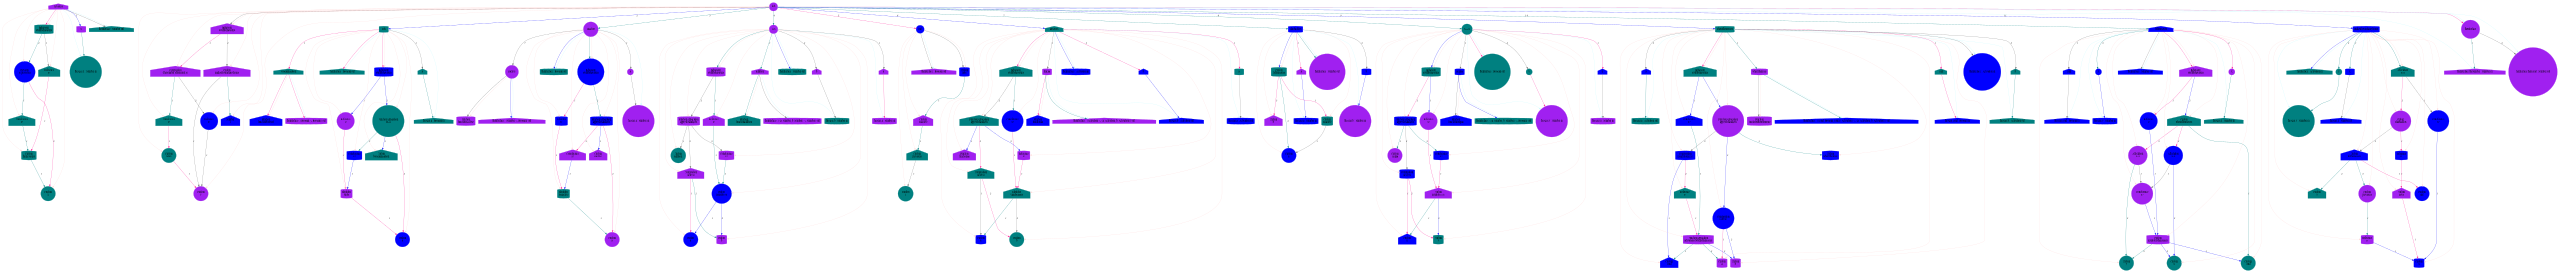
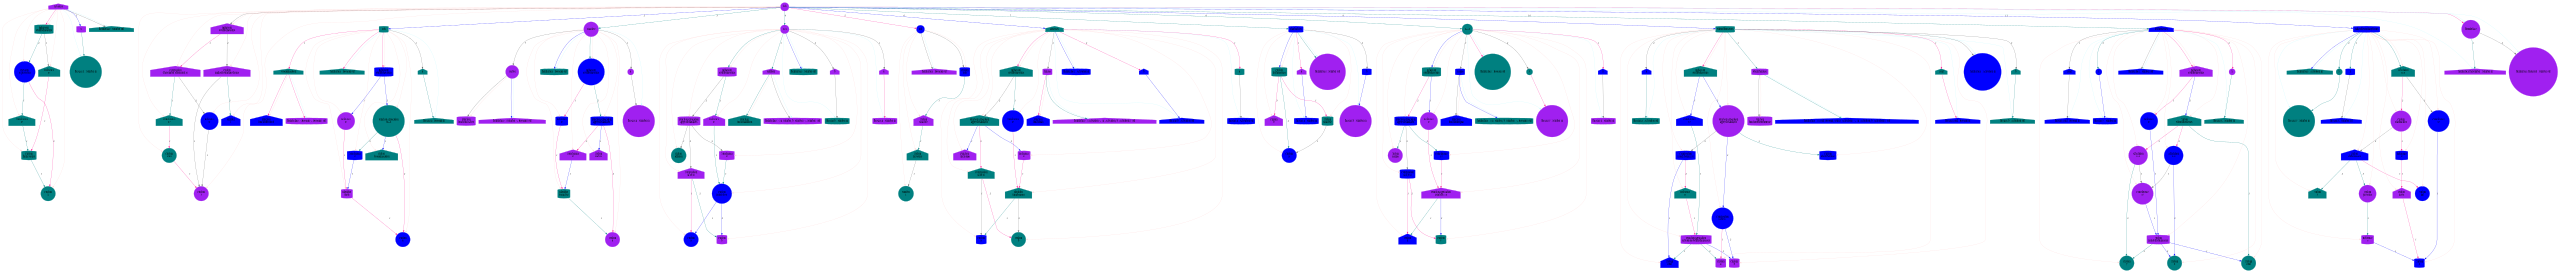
(1438, 194) -> (1441, 194)
